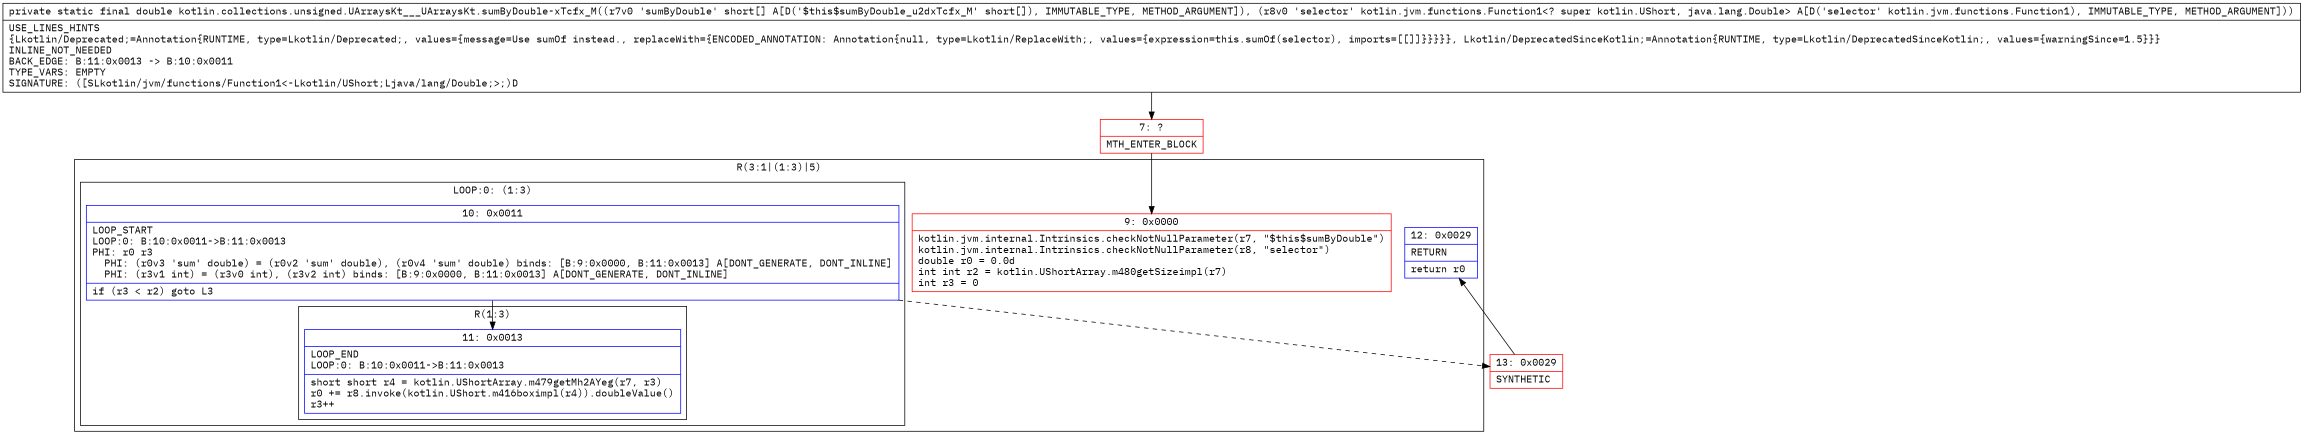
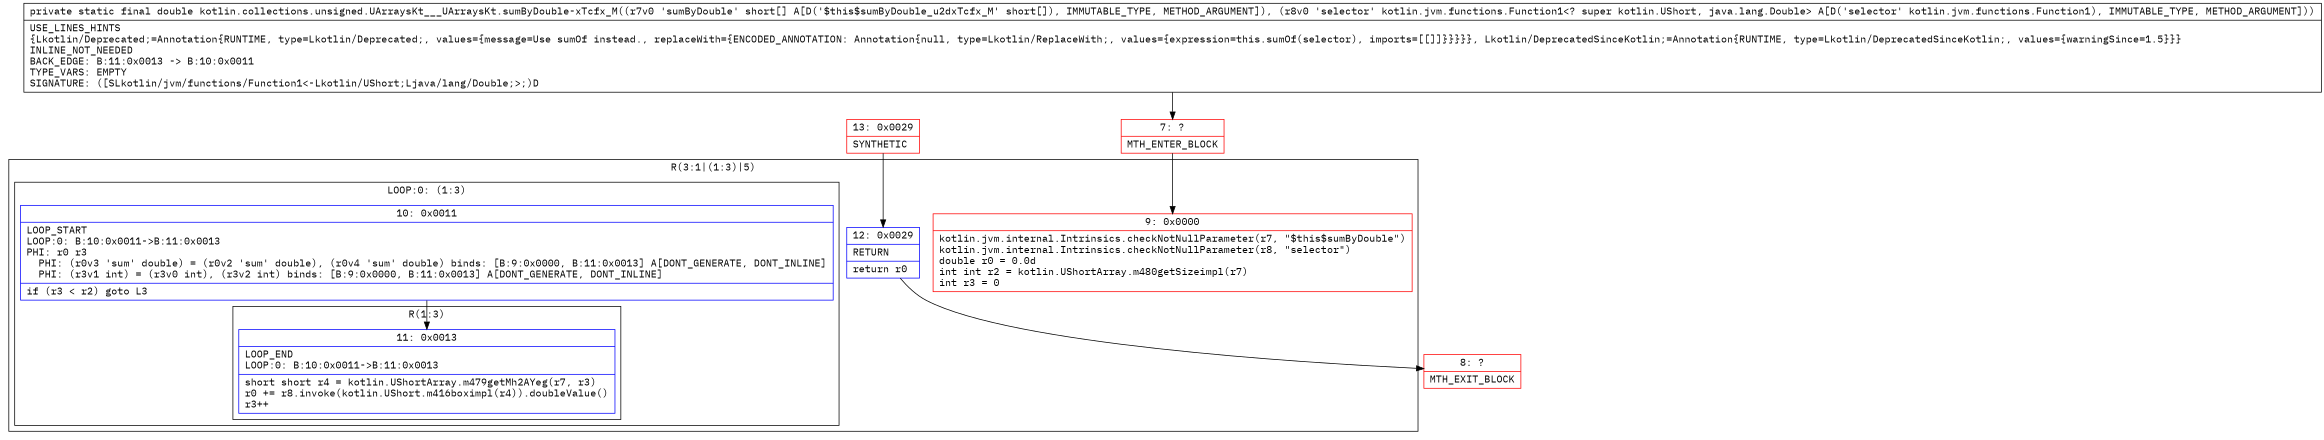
(1191, 333) -> none
none -> (1472, 371)
